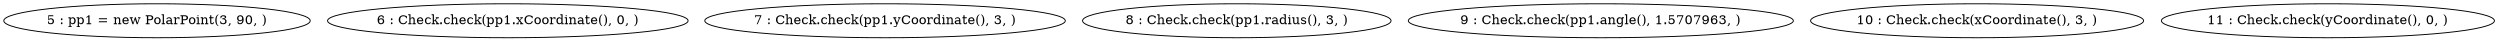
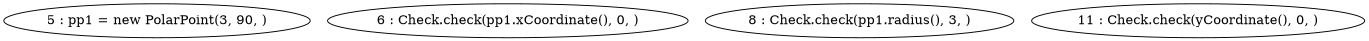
(885, 21) -> none
(1601, 21) -> none
(1977, 21) -> none
